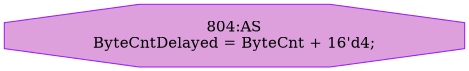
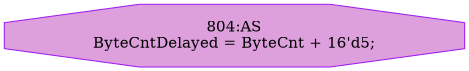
(234, 36) -> (234, 36)
